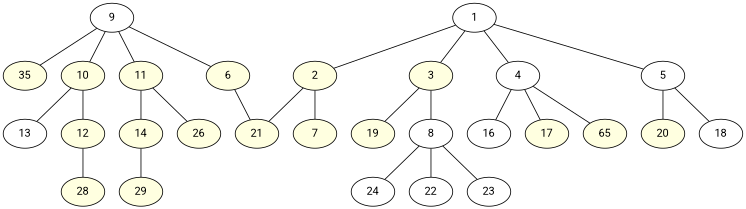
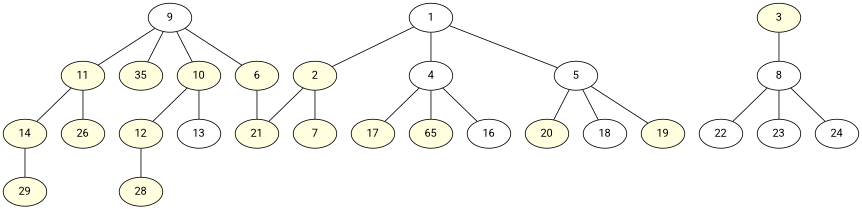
(453, 47) -> none
(402, 105) -> (620, 105)
